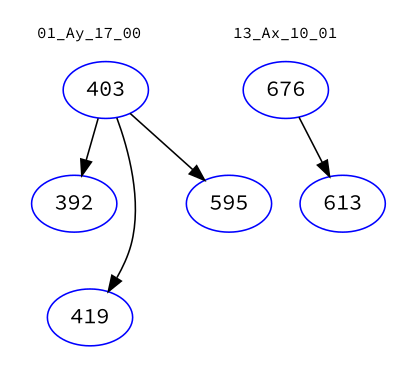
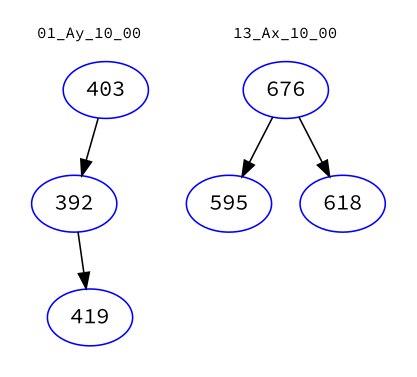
(90, 34) -> (90, 34)
(286, 34) -> (286, 34)
(151, 132) -> (261, 140)
(135, 198) -> (81, 252)
(343, 204) -> (343, 204)
